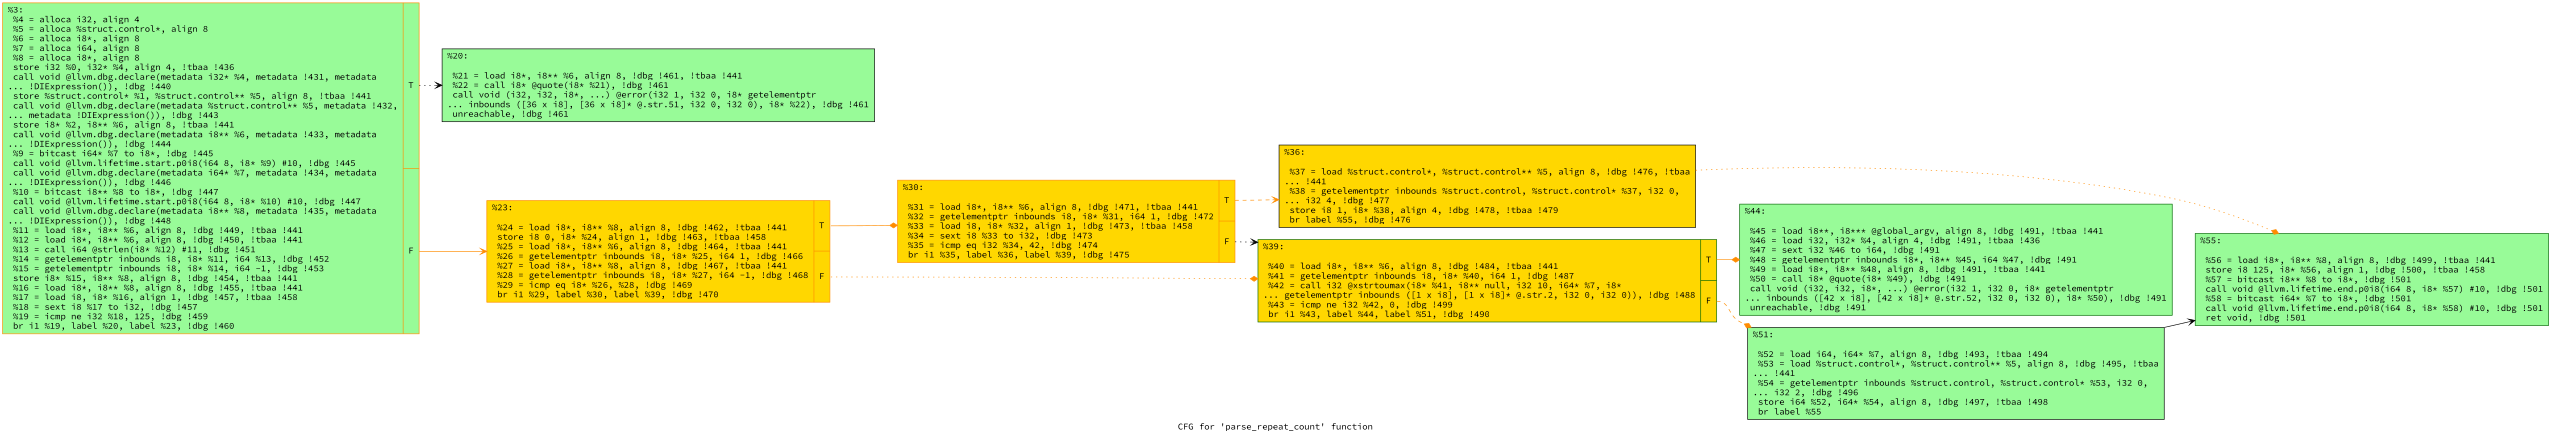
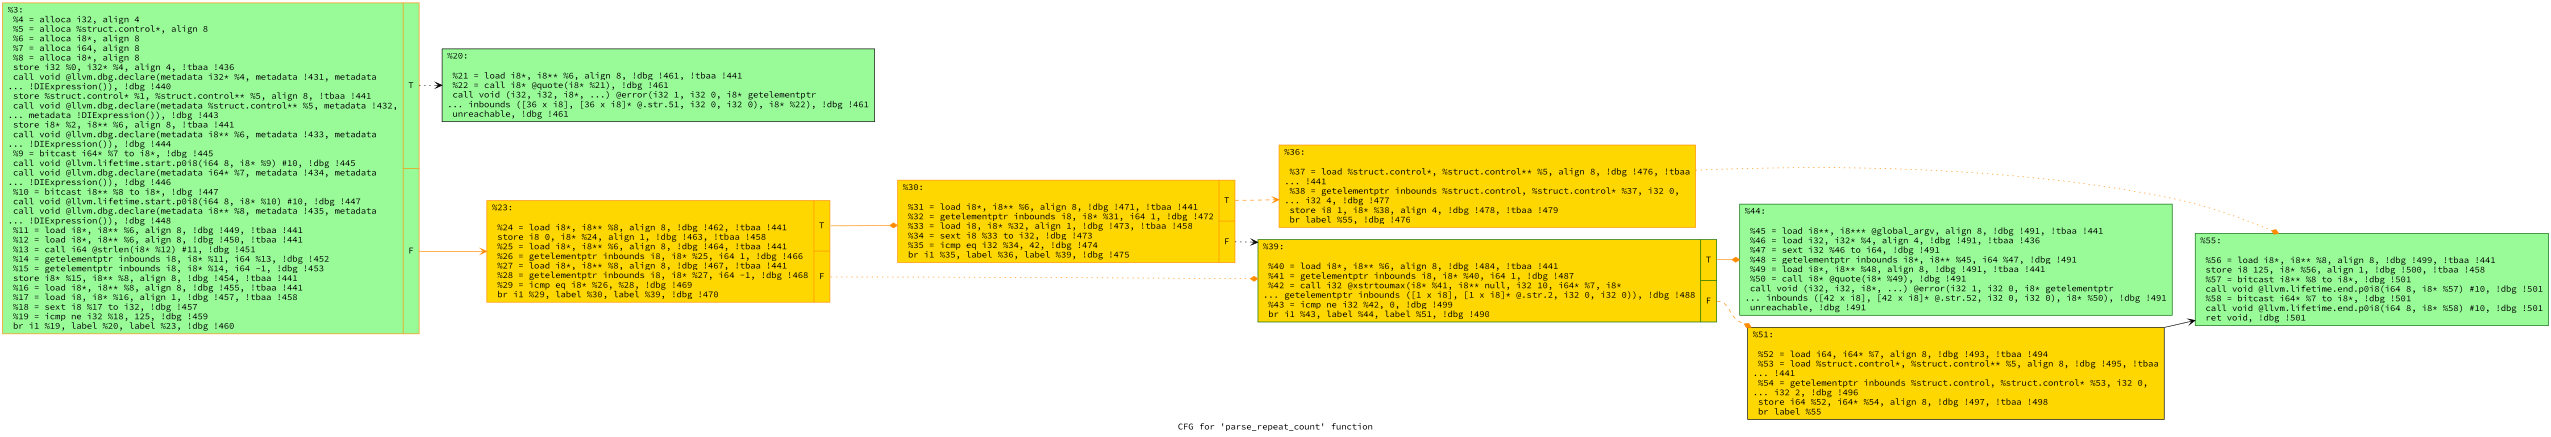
(1487, 186) -> (1487, 186)
(1956, 373) -> (1956, 373)
